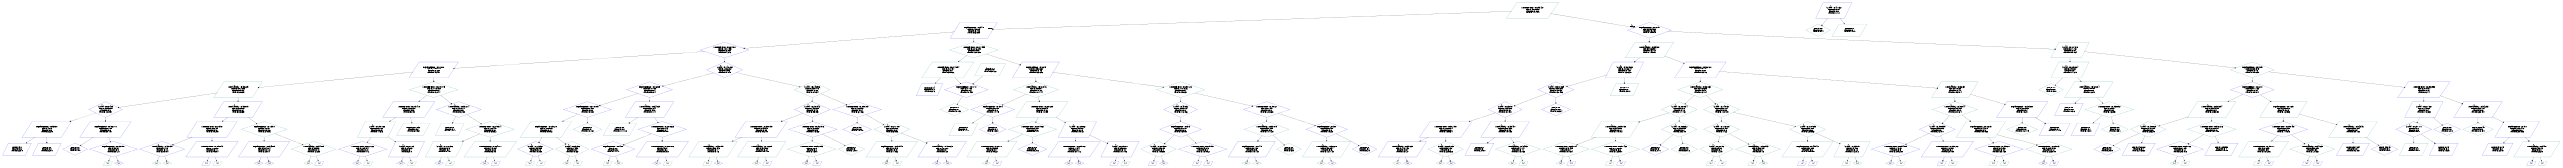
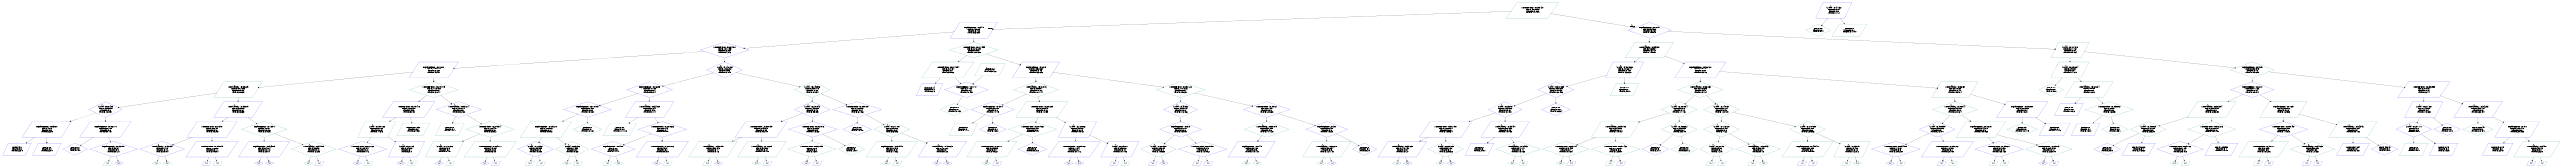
(1850, 30) -> (1850, 30)
(1289, 149) -> none
